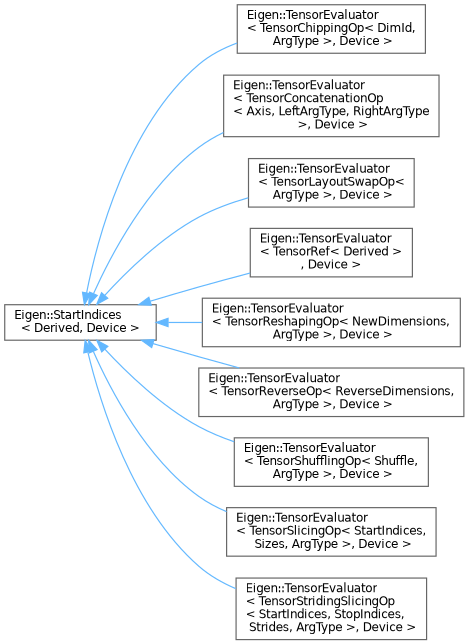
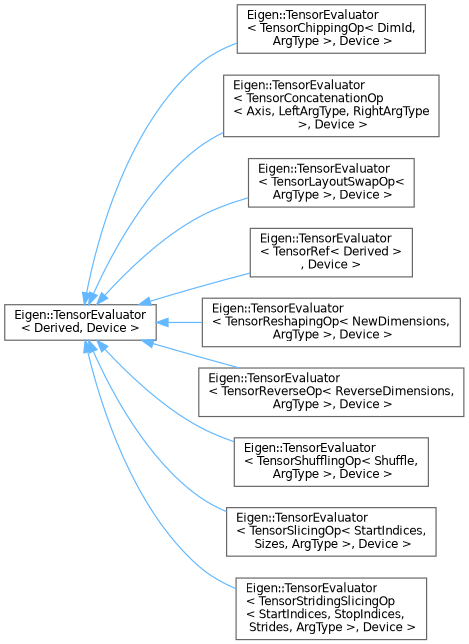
(80, 322) -> (80, 322)
